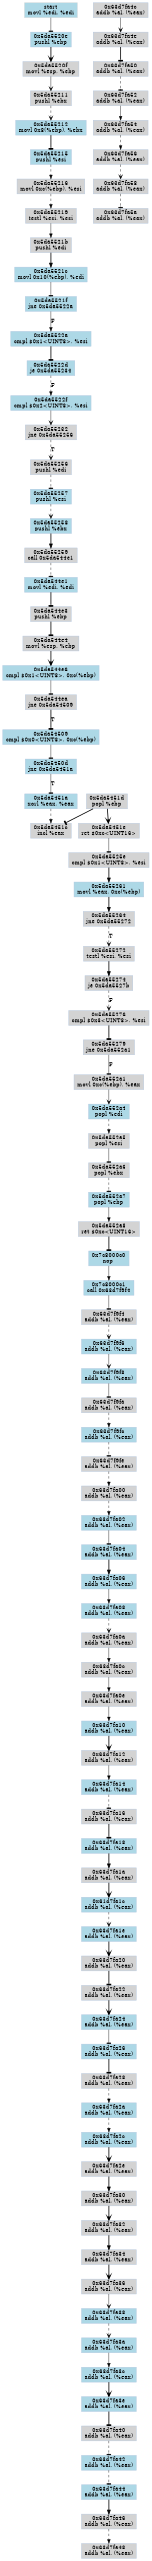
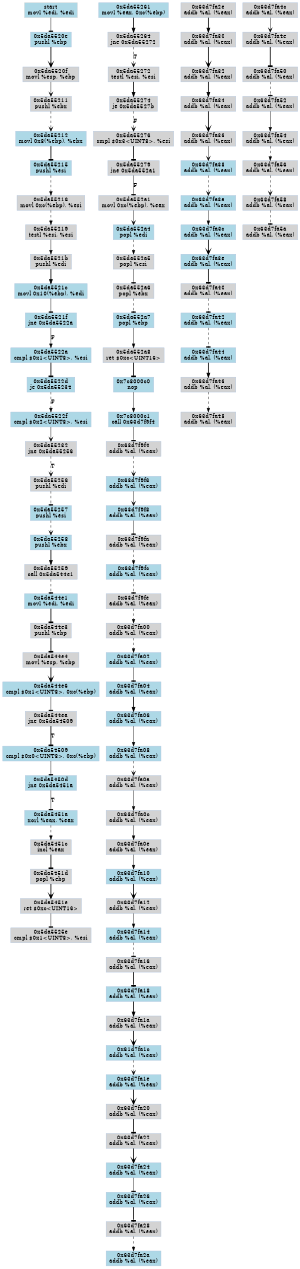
(80, 816) -> (51, 861)
(109, 873) -> none
(109, 2140) -> none
